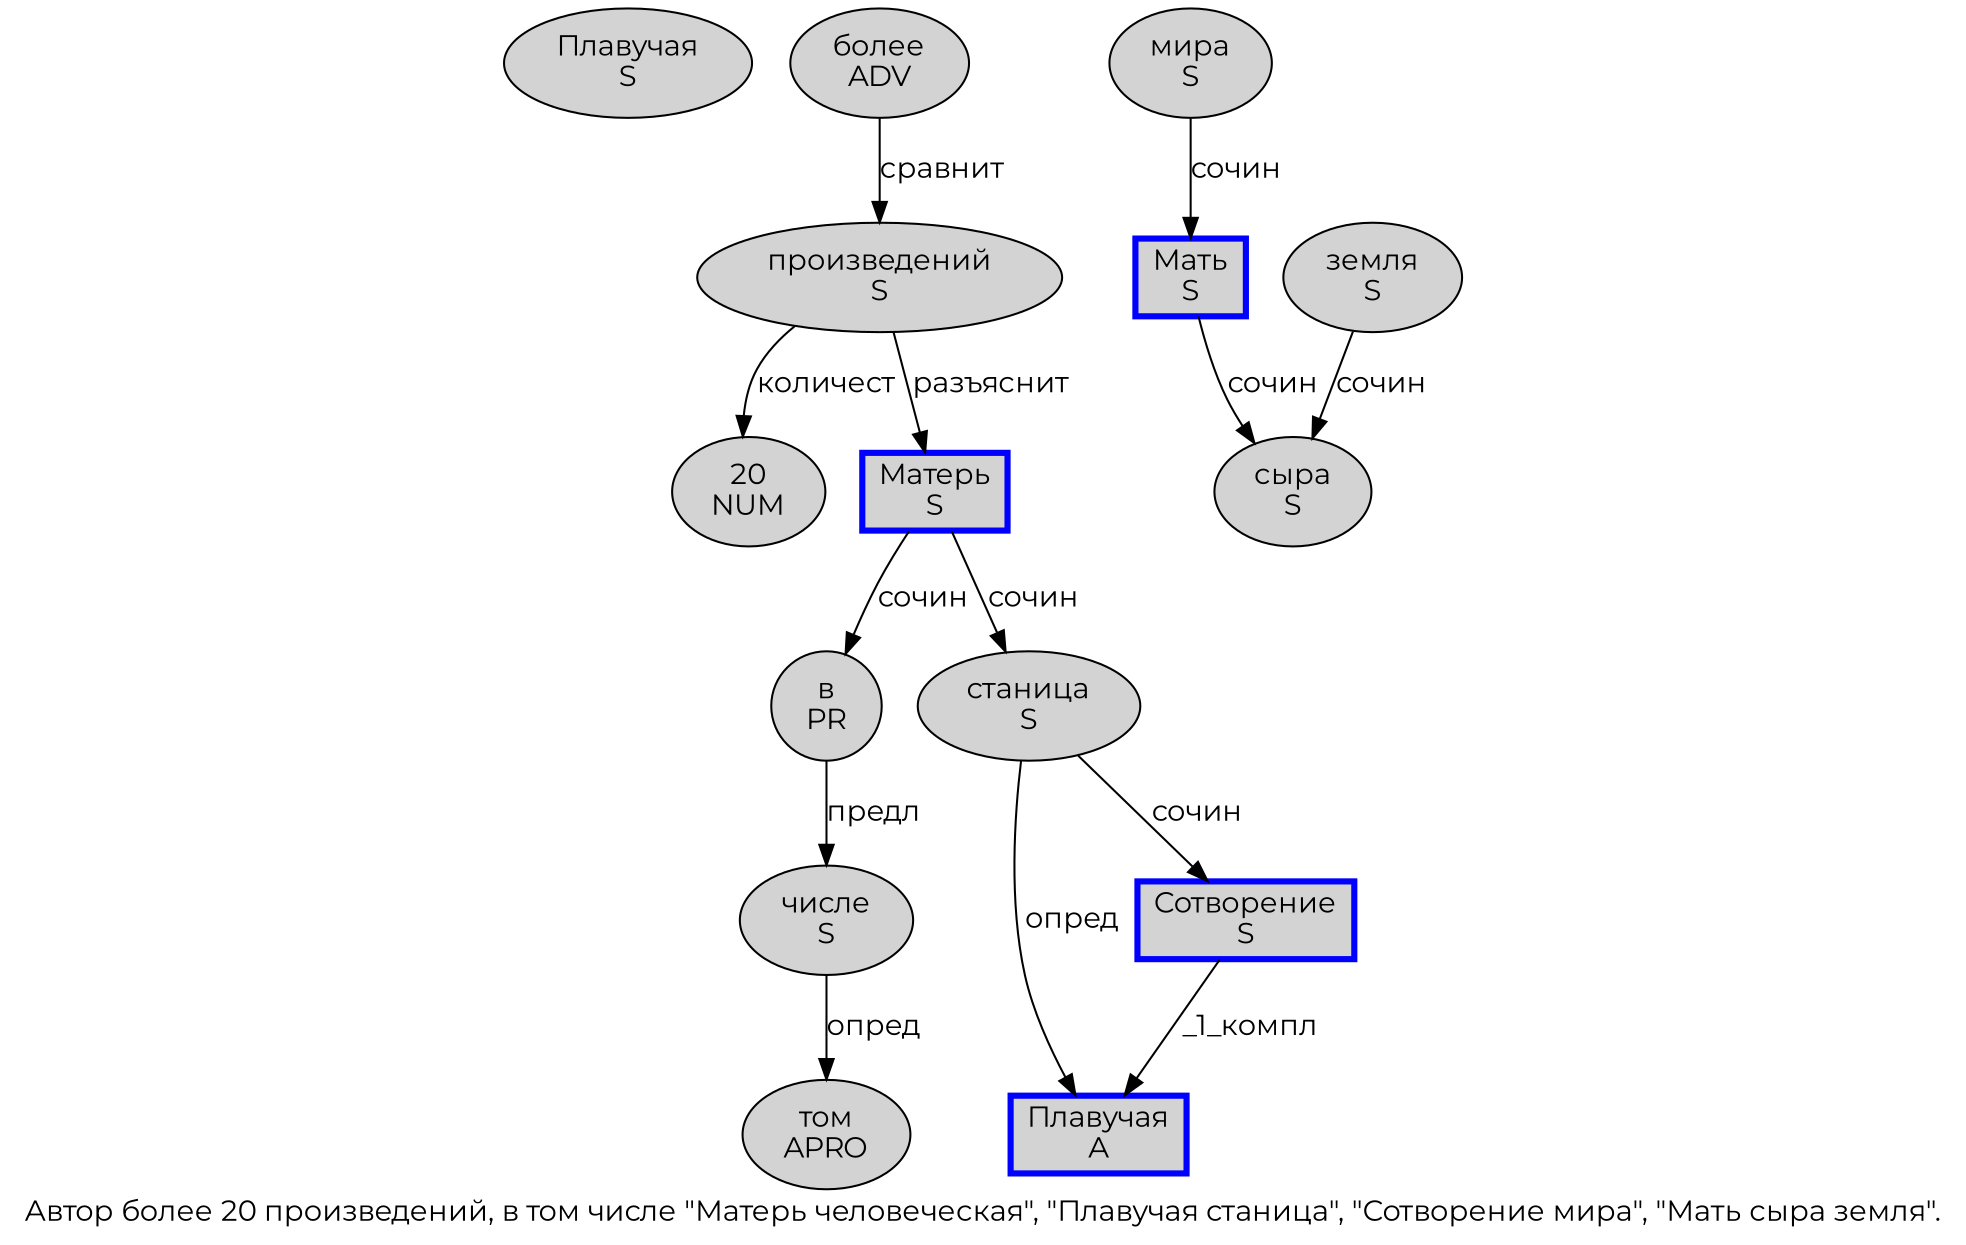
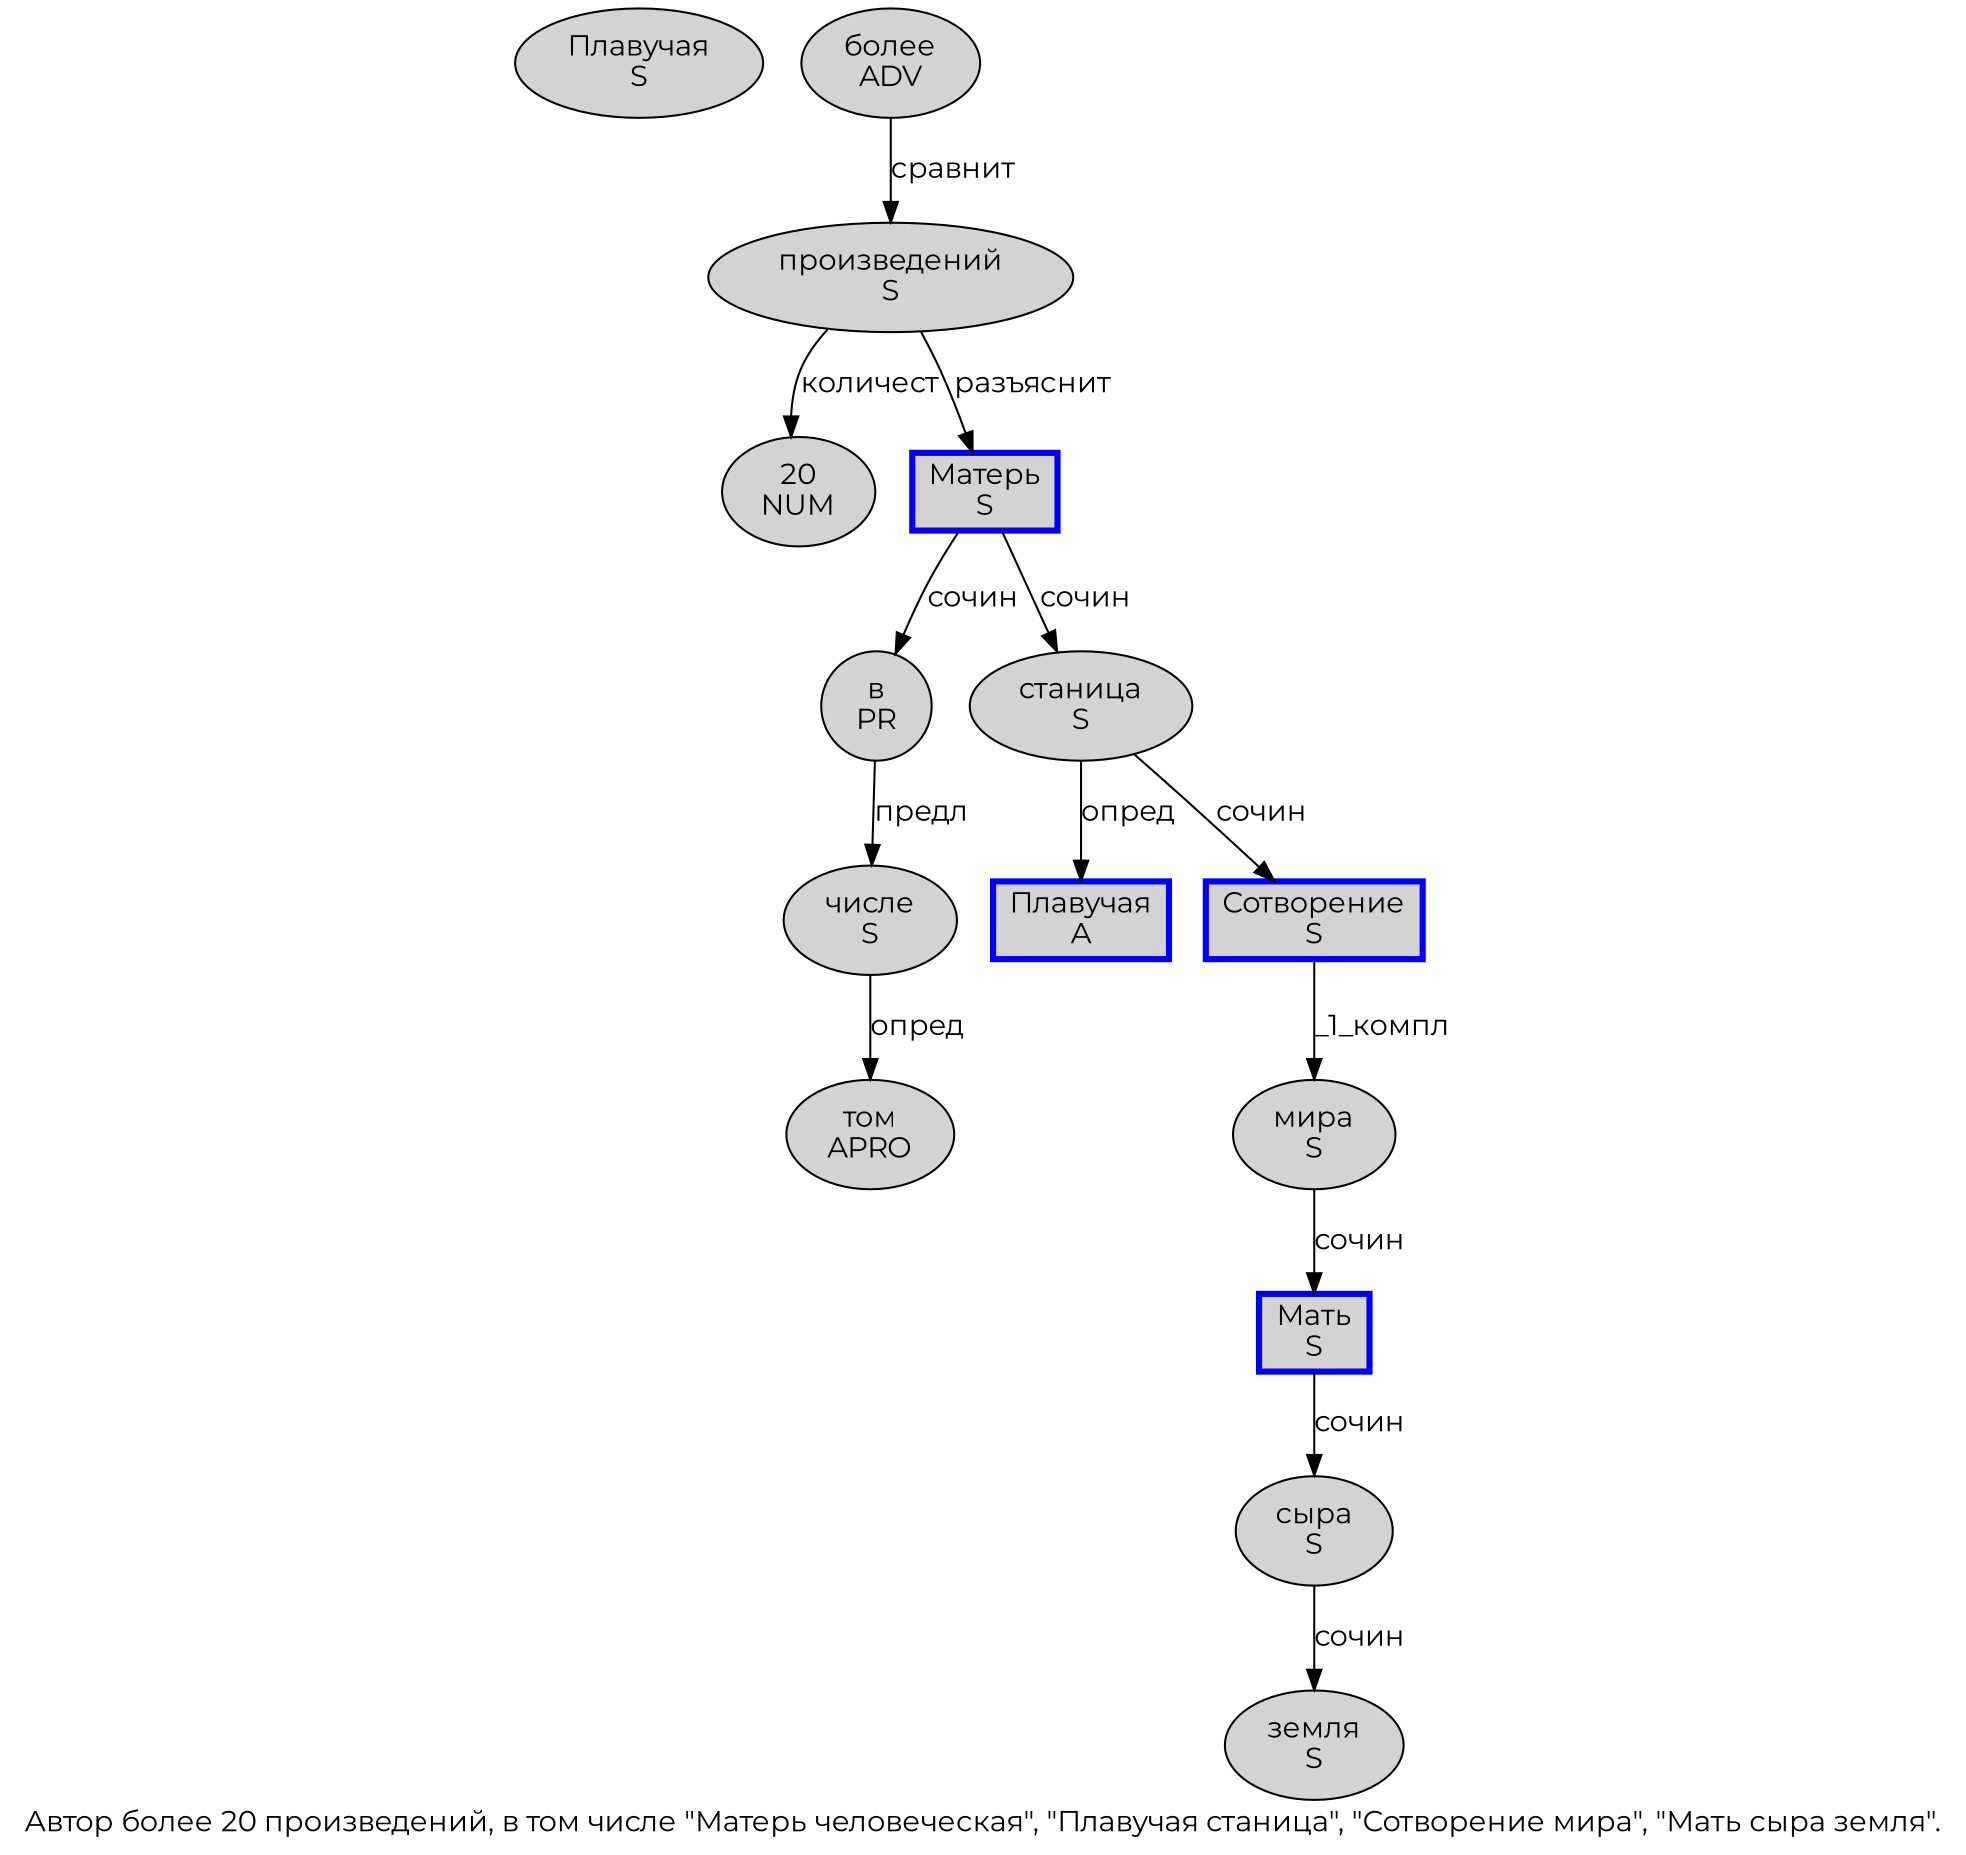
(1336, 375) -> (1314, 1628)
(1178, 1019) -> (1314, 1009)
